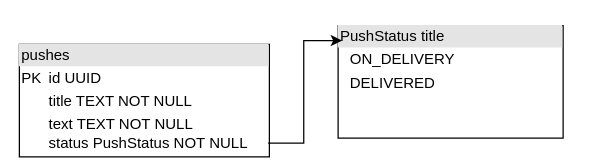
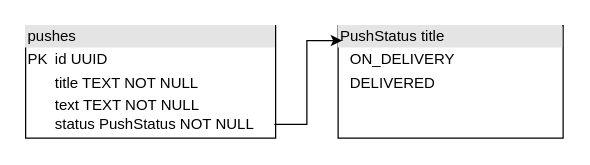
(144, 101) -> (151, 82)
